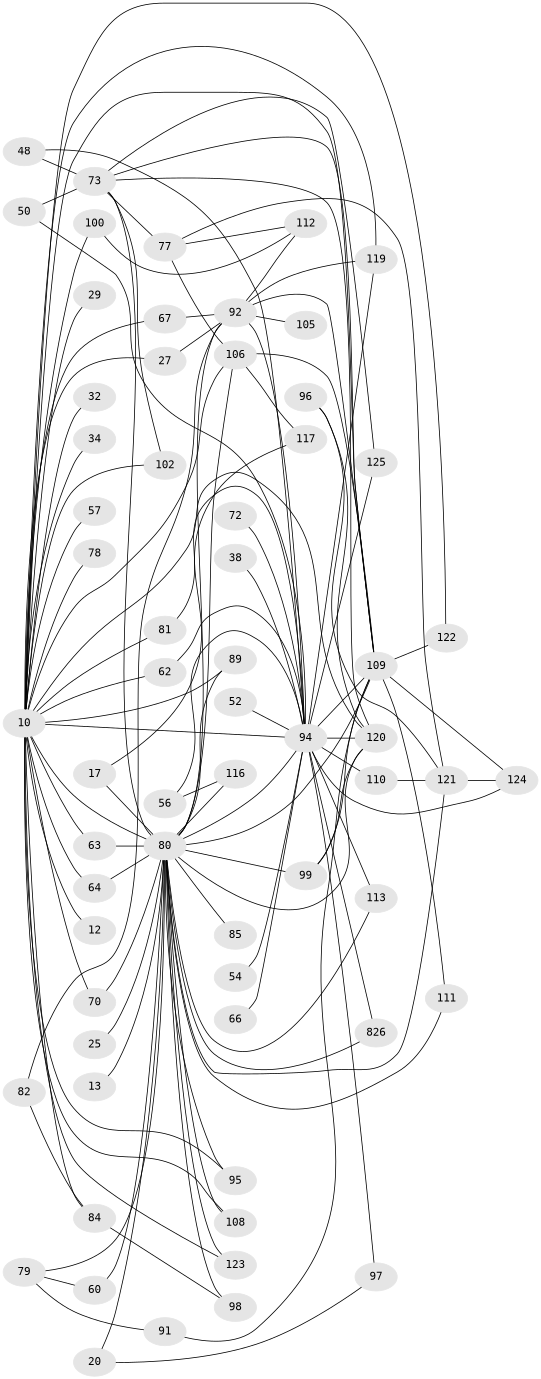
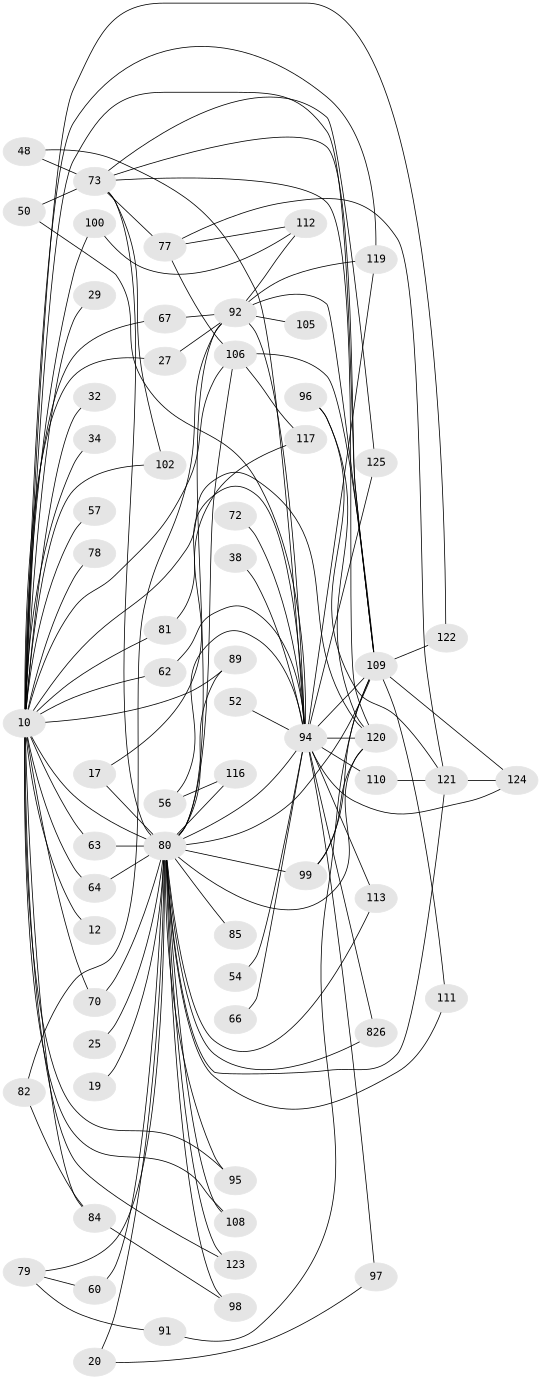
(165, 731) -> none
(95, 1087) -> (95, 1087)
